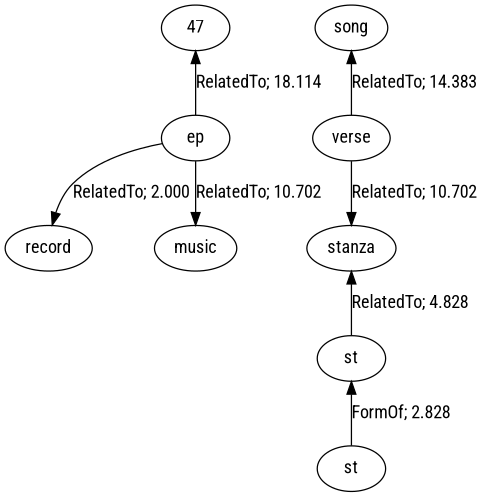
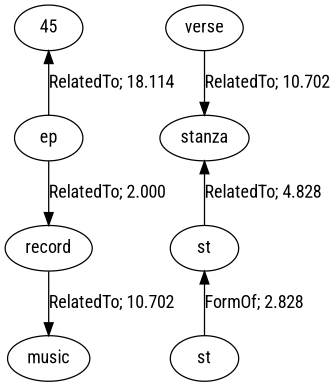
(196, 28) -> (49, 28)
(351, 28) -> none
(196, 187) -> (49, 297)
